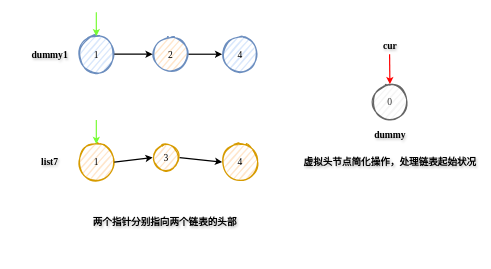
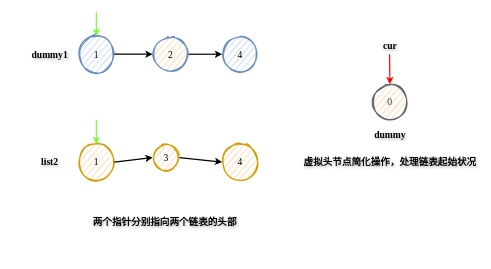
(390, 102) -> (390, 102)
(50, 162) -> (50, 162)
